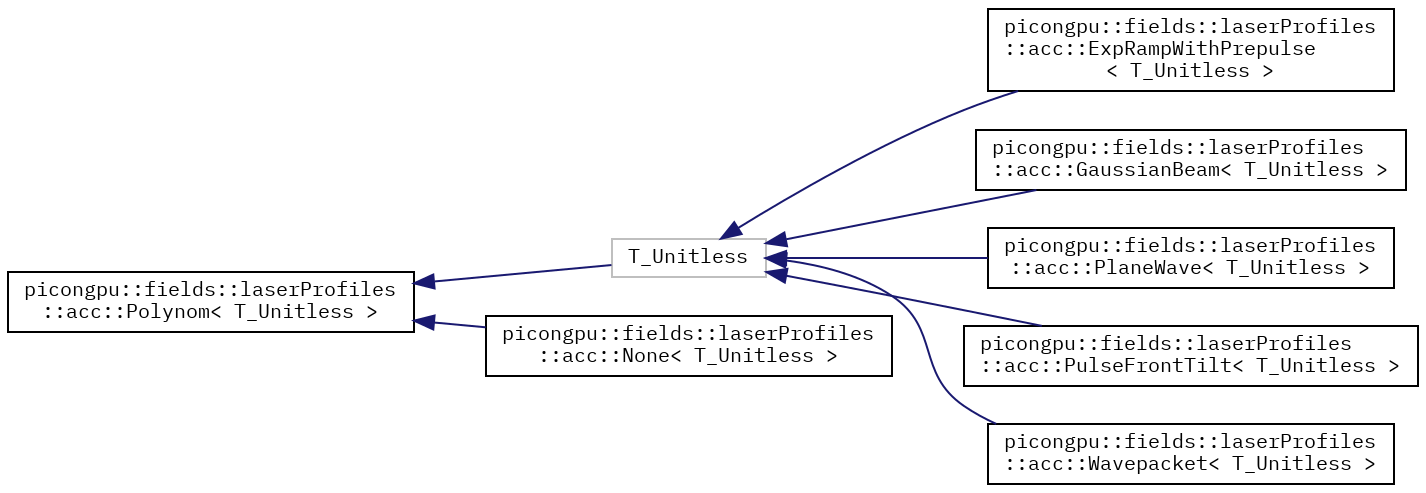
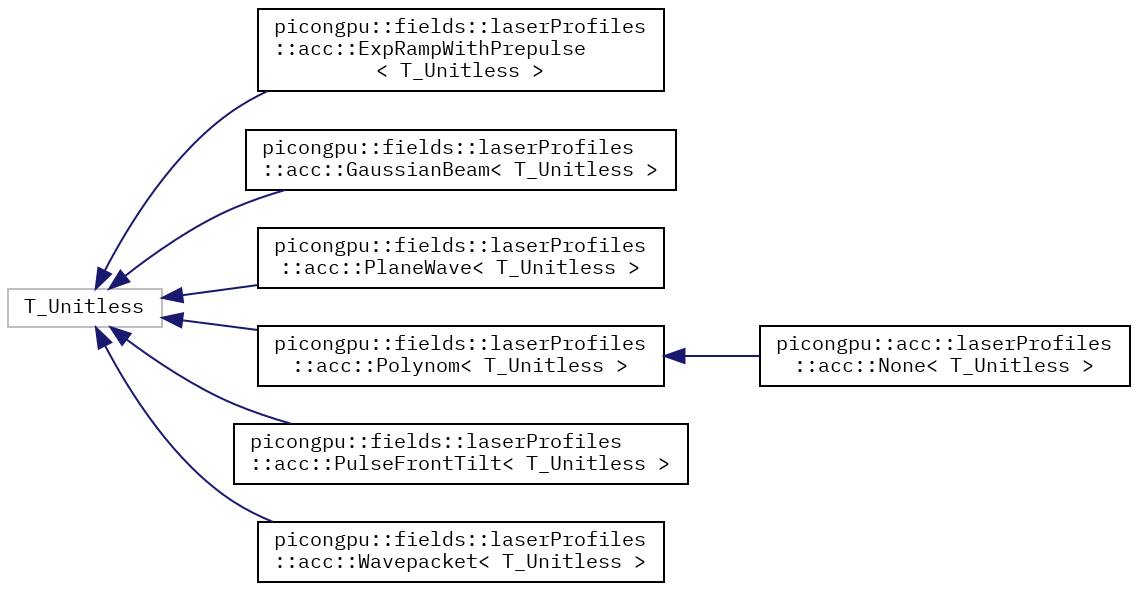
(523, 273) -> (220, 325)
(689, 346) -> (945, 356)
